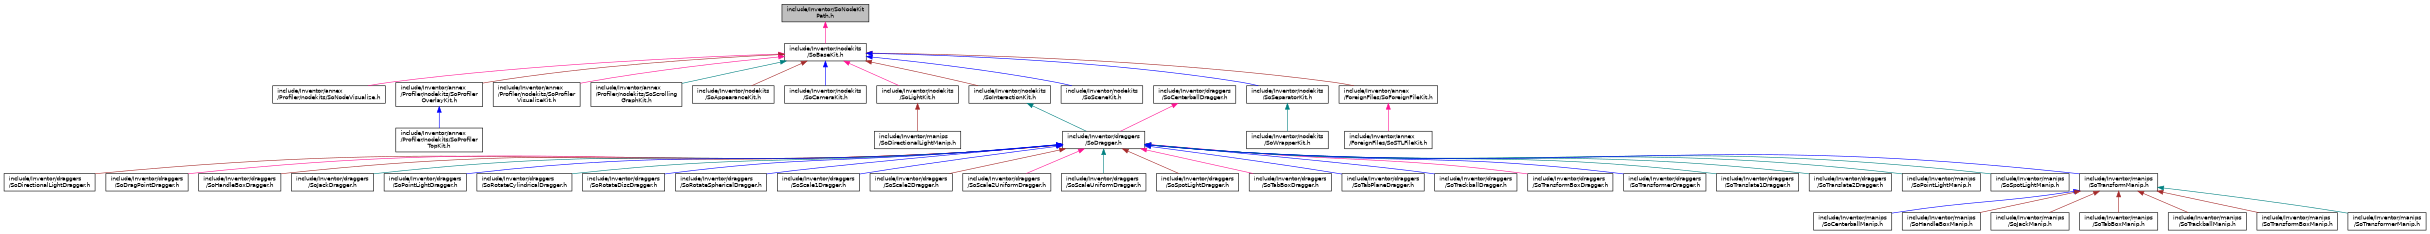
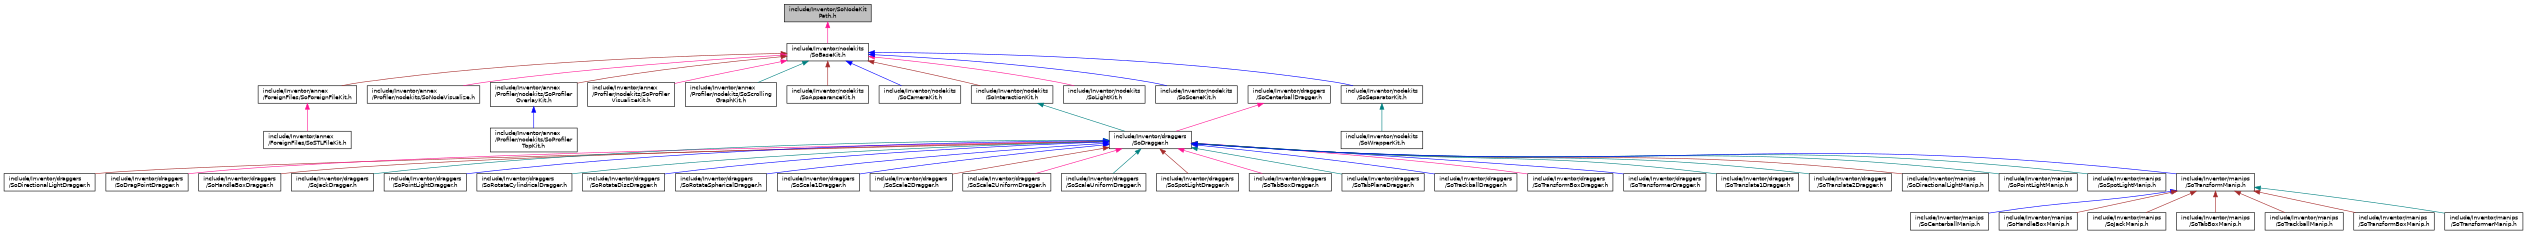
(918, 120) -> (1709, 160)
(1246, 160) -> (1270, 161)
